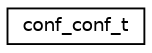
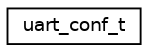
(76, 26) -> (74, 26)
